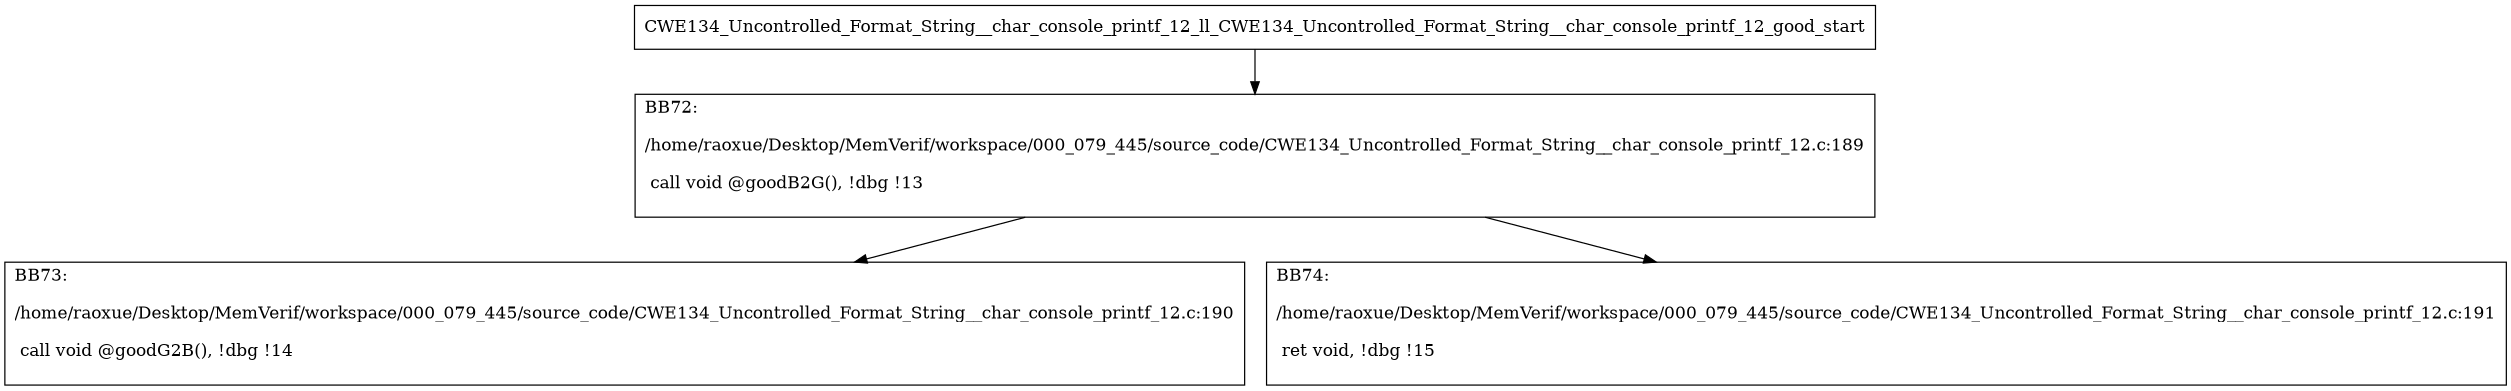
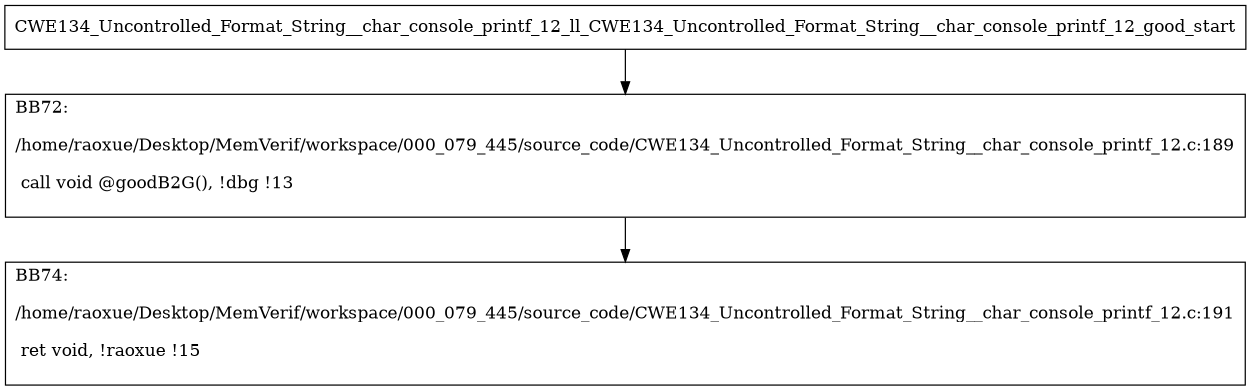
(625, 324) -> none
(1356, 351) -> (108, 351)
